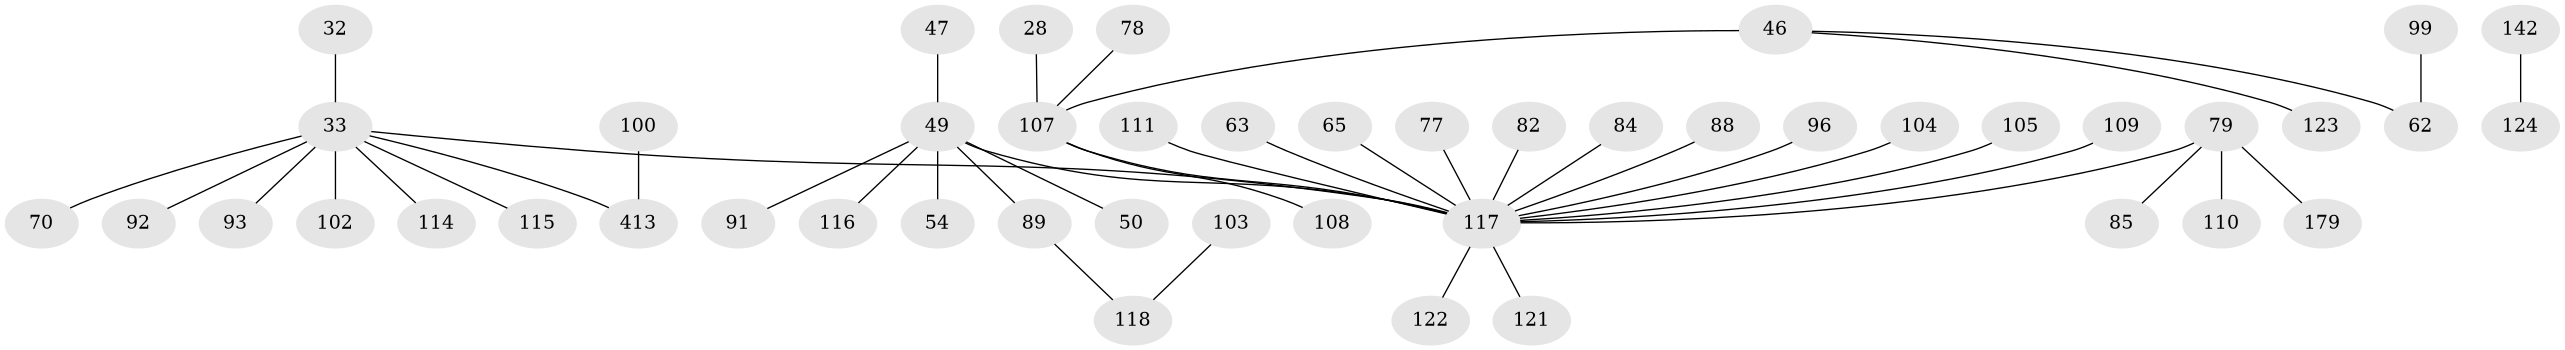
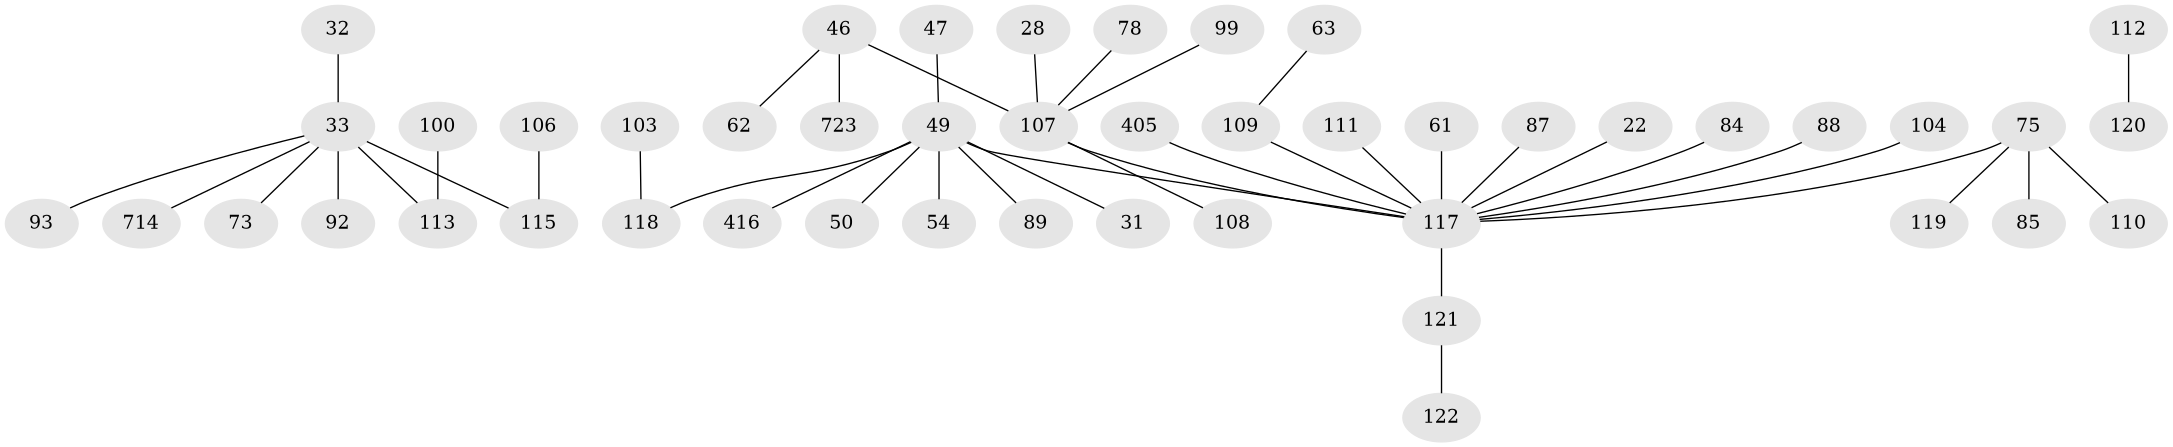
(2521, 30) -> (2129, 30)
(2421, 78) -> (1134, 78)
none -> (539, 127)
(1335, 127) -> (1442, 127)
(1432, 127) -> (1539, 127)
(1529, 127) -> (1636, 127)
(1820, 127) -> none
(2021, 127) -> (1140, 127)
(2222, 127) -> (2029, 127)
(2321, 127) -> (839, 127)
(2521, 127) -> (2129, 127)
(883, 164) -> none
(1357, 179) -> (1283, 78)
(42, 224) -> (241, 224)
(335, 224) -> none
(437, 224) -> (141, 224)
(639, 224) -> (438, 224)
(738, 224) -> (1133, 224)
(838, 224) -> (742, 224)
(2323, 224) -> (1929, 224)
(1084, 272) -> (791, 175)
(1456, 272) -> (1442, 369)
